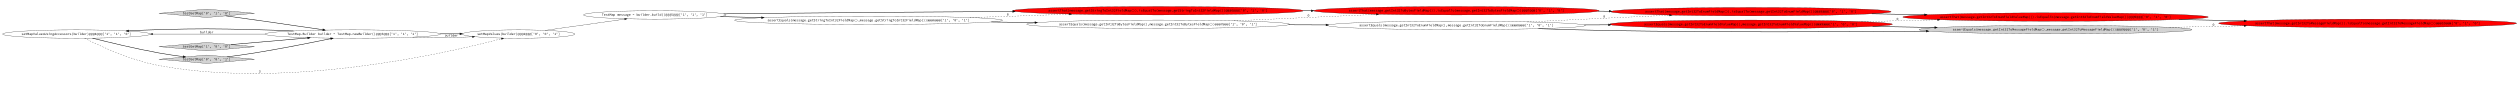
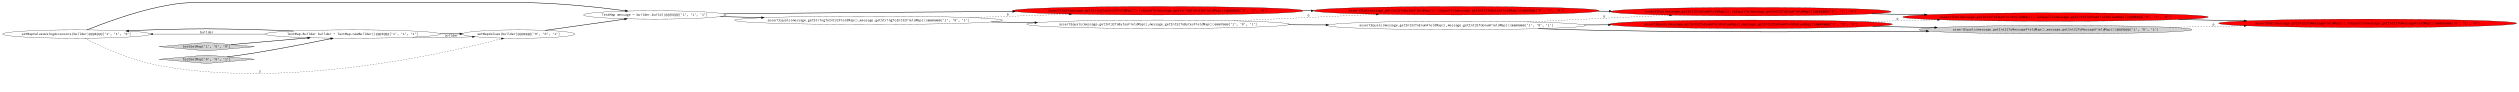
(207, 13) -> none
(585, 25) -> (585, 25)
(138, 49) -> (354, 3)
